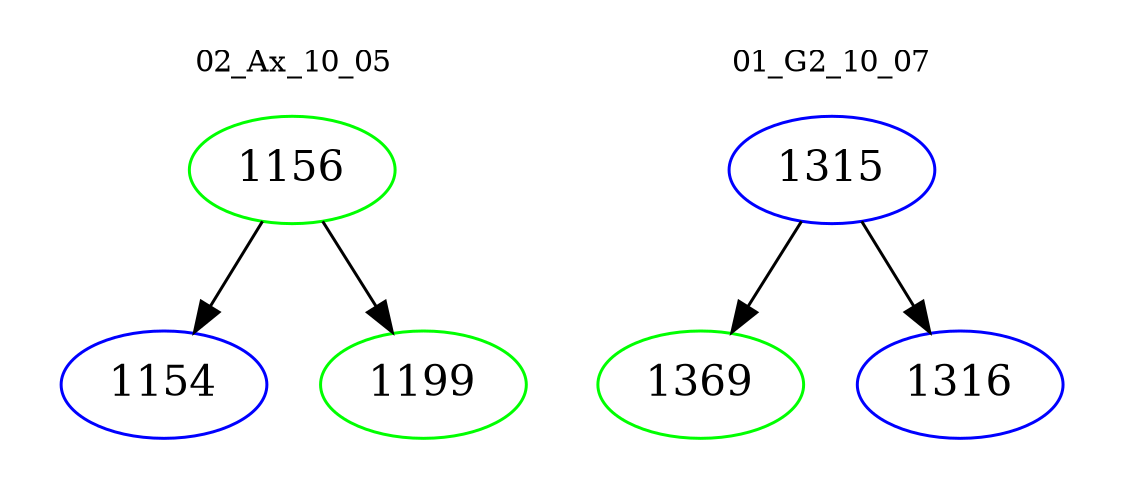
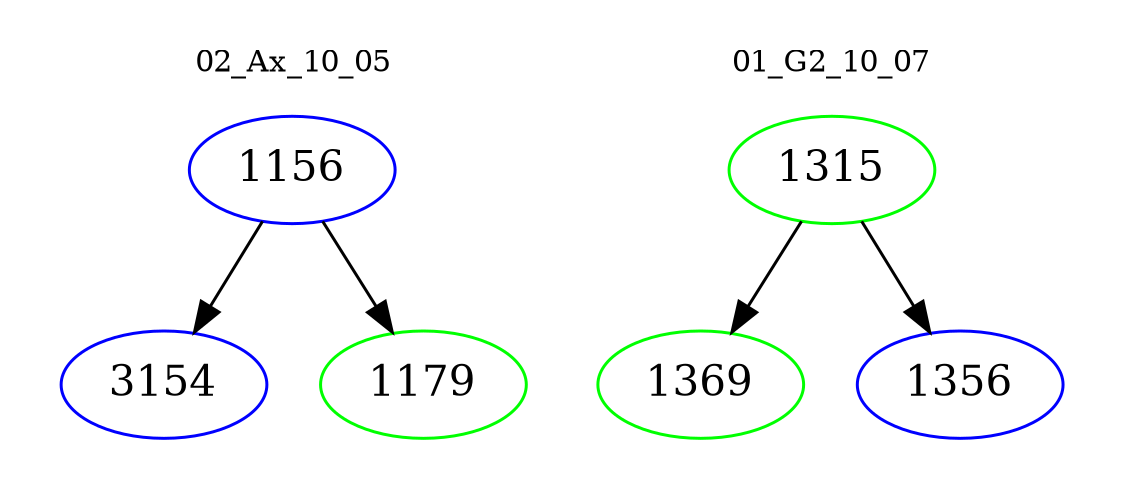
(292, 170) -> (292, 170)
(832, 170) -> (832, 170)
(164, 385) -> (164, 385)
(423, 385) -> (423, 385)
(960, 385) -> (960, 385)
